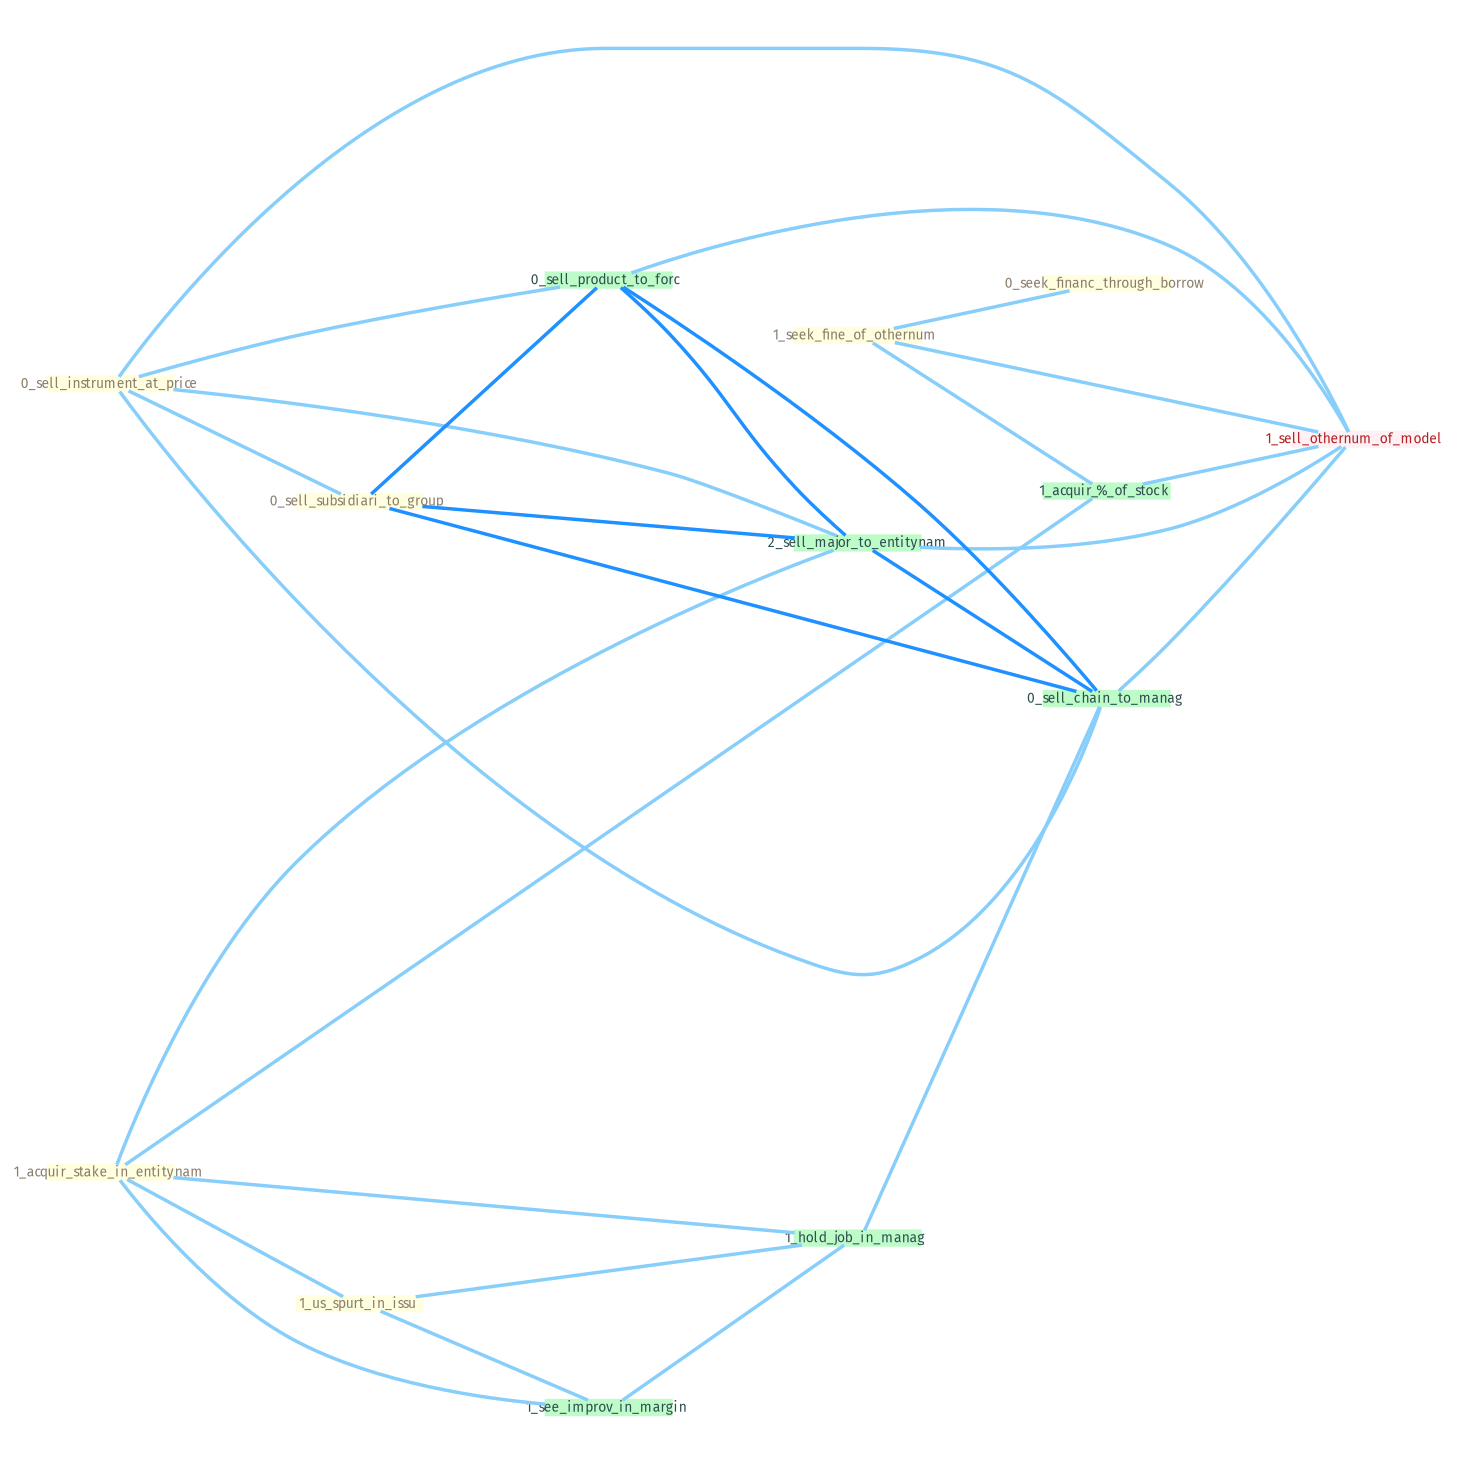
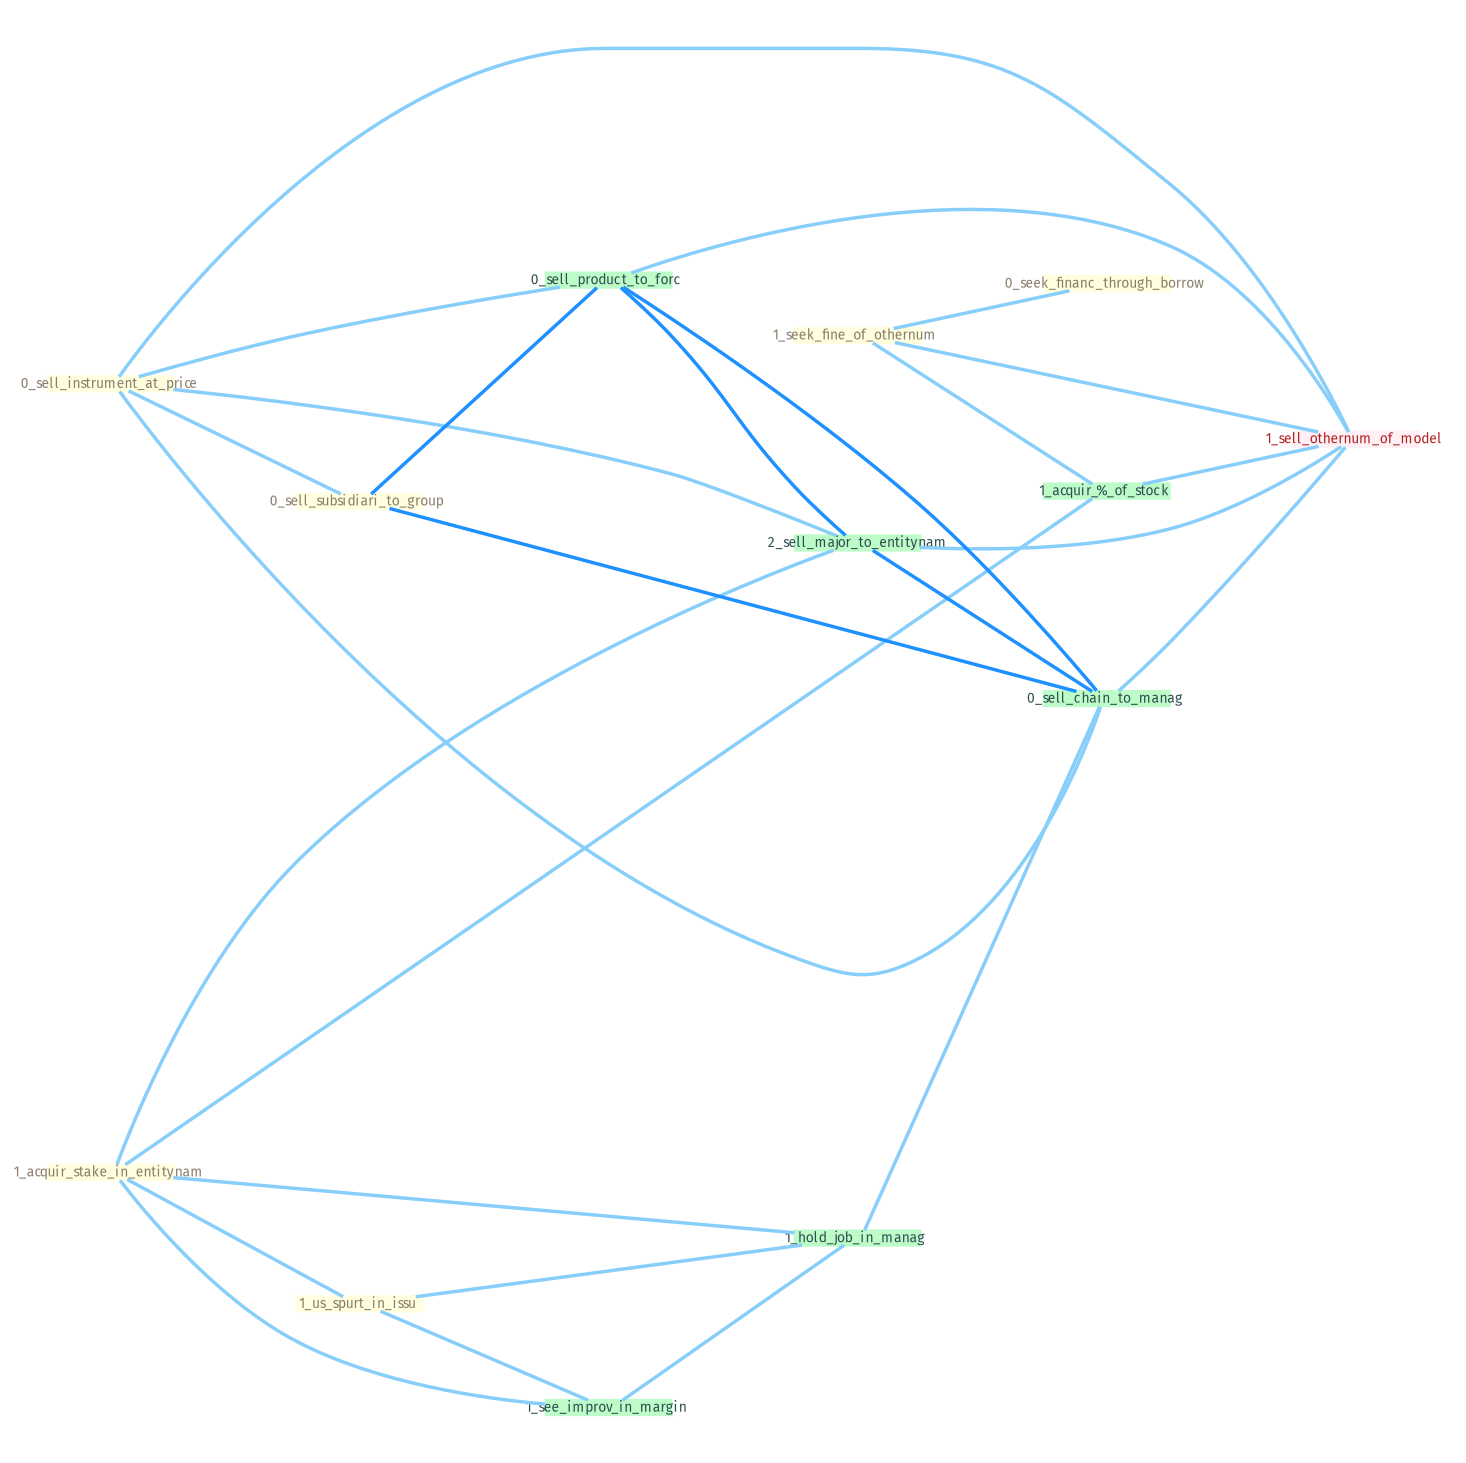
(609, 522) -> none
